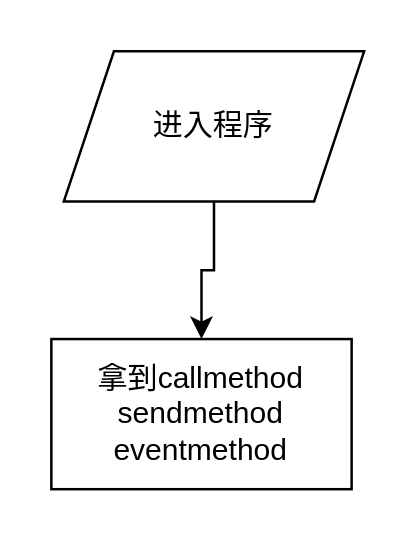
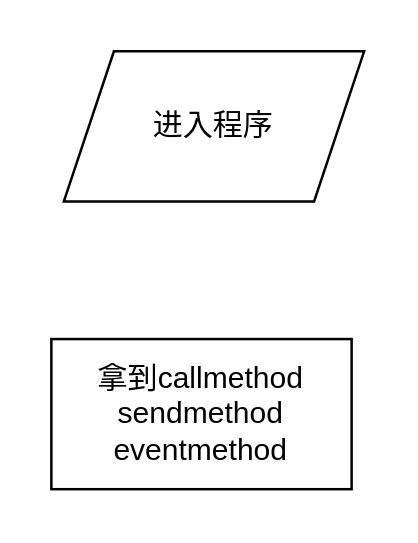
(214, 268) -> none
